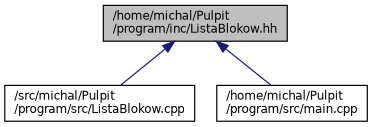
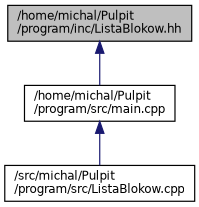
(143, 67) -> (100, 149)
